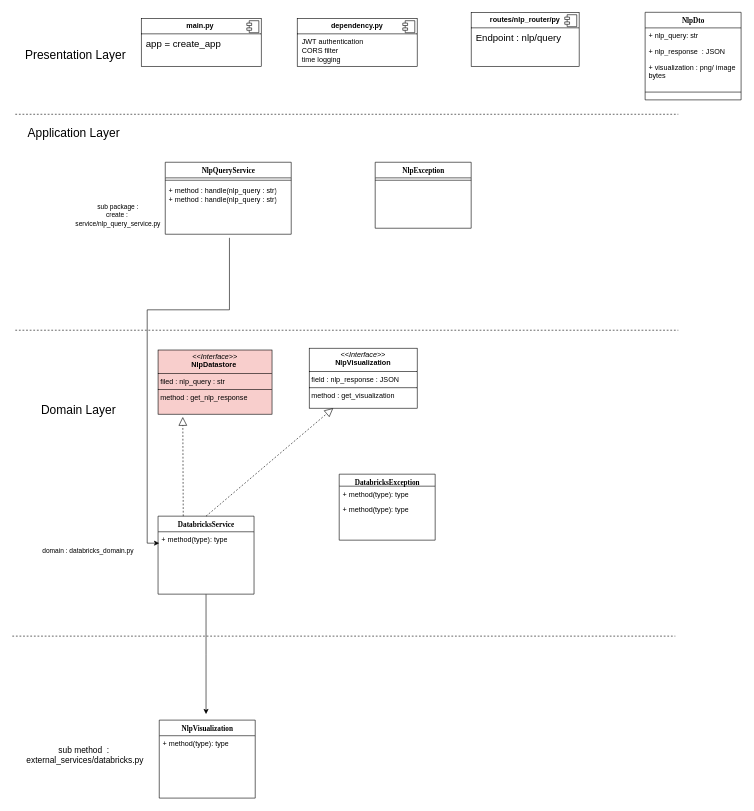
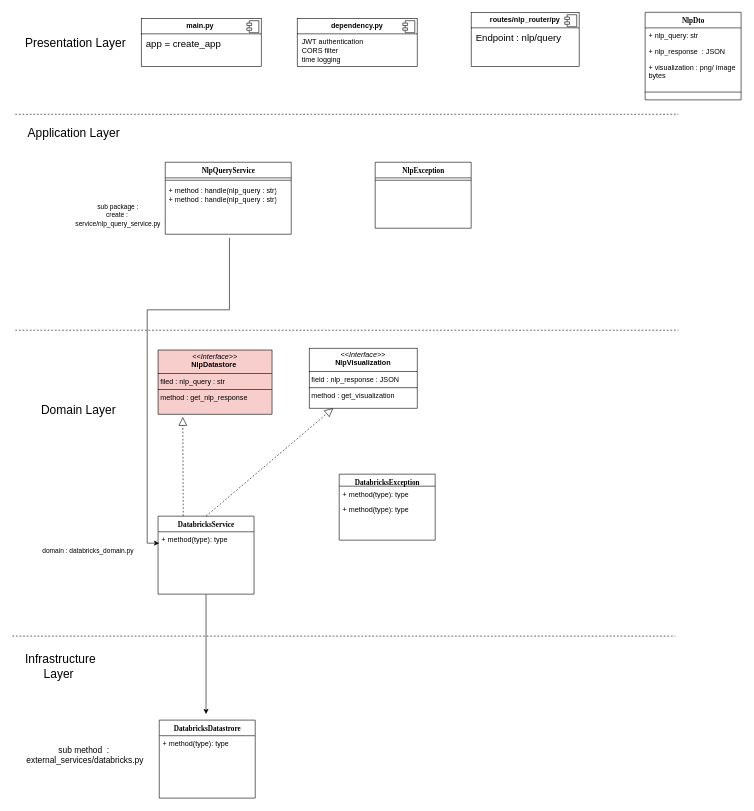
(75, 54) -> (75, 42)
none -> (60, 666)
(208, 729) -> (208, 729)
